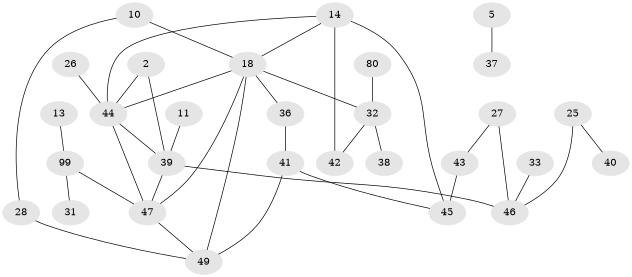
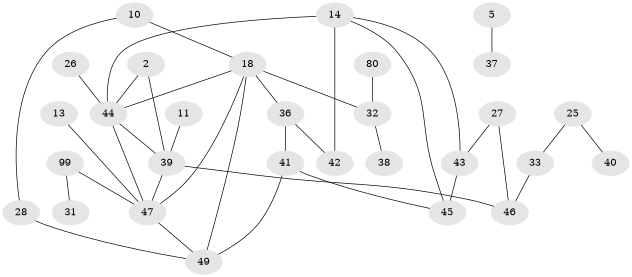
(291, 40) -> (437, 59)
(62, 138) -> (103, 163)
(354, 139) -> (310, 139)
(561, 173) -> (554, 139)
